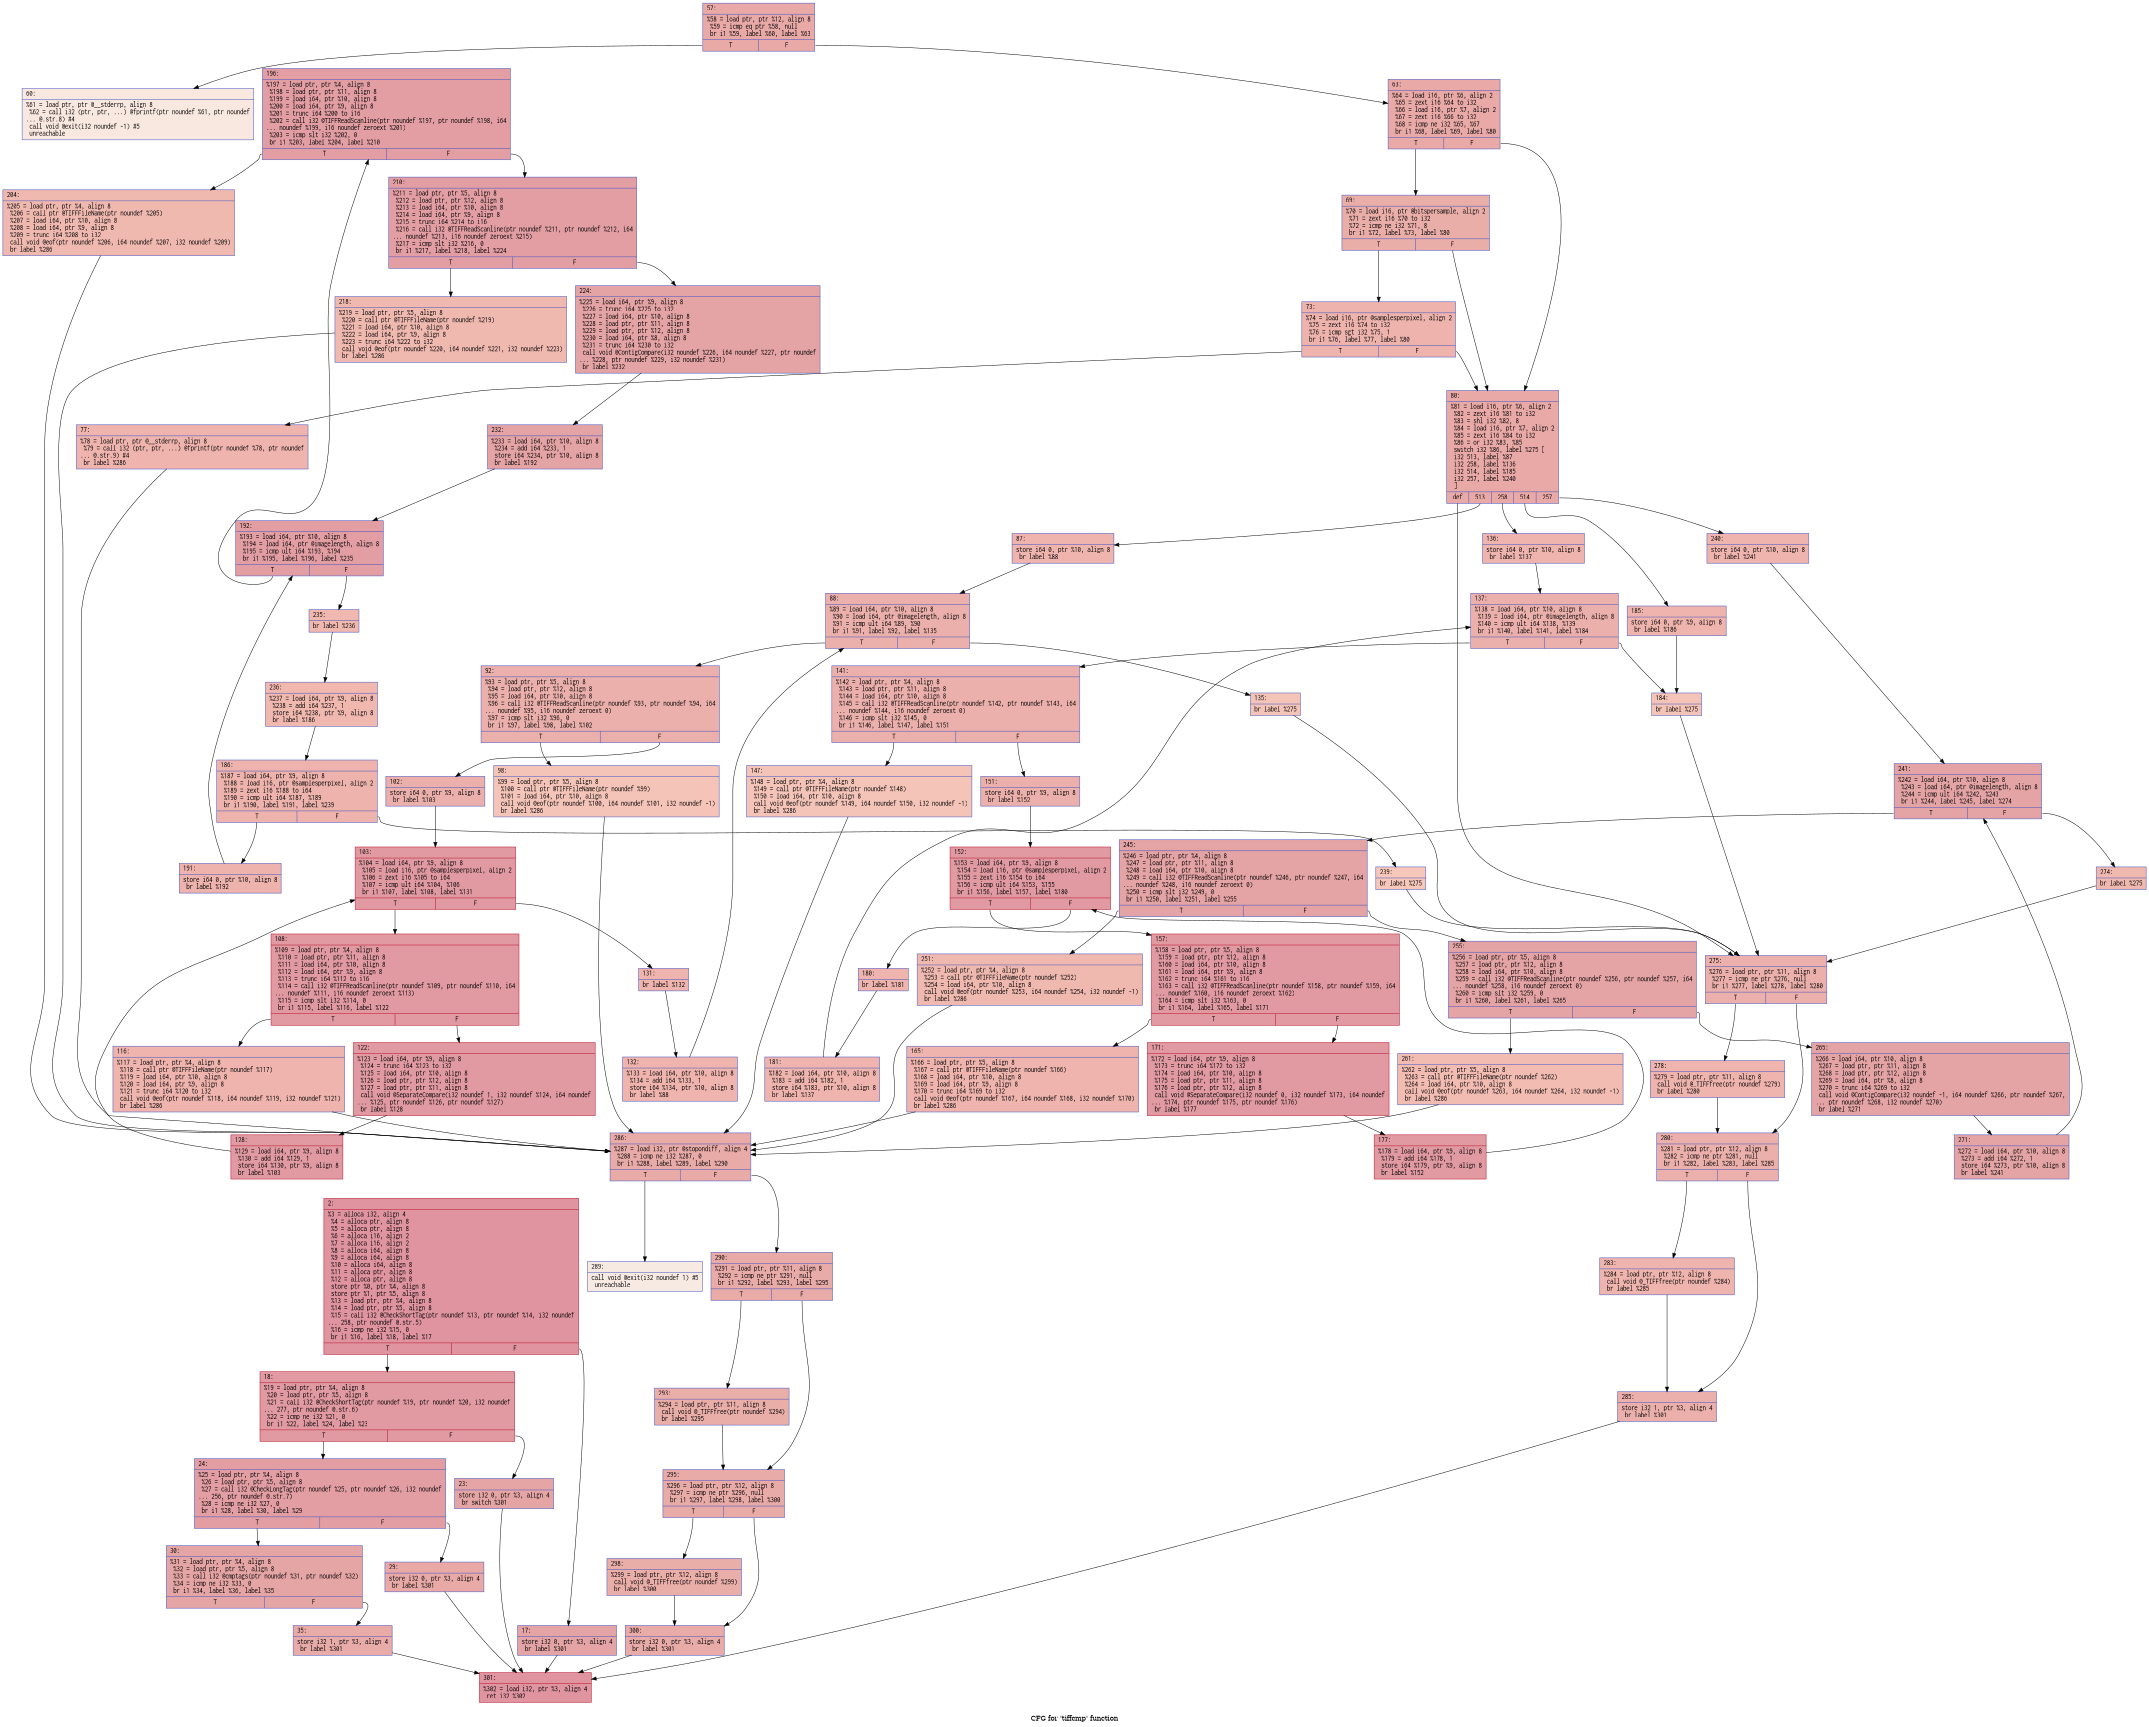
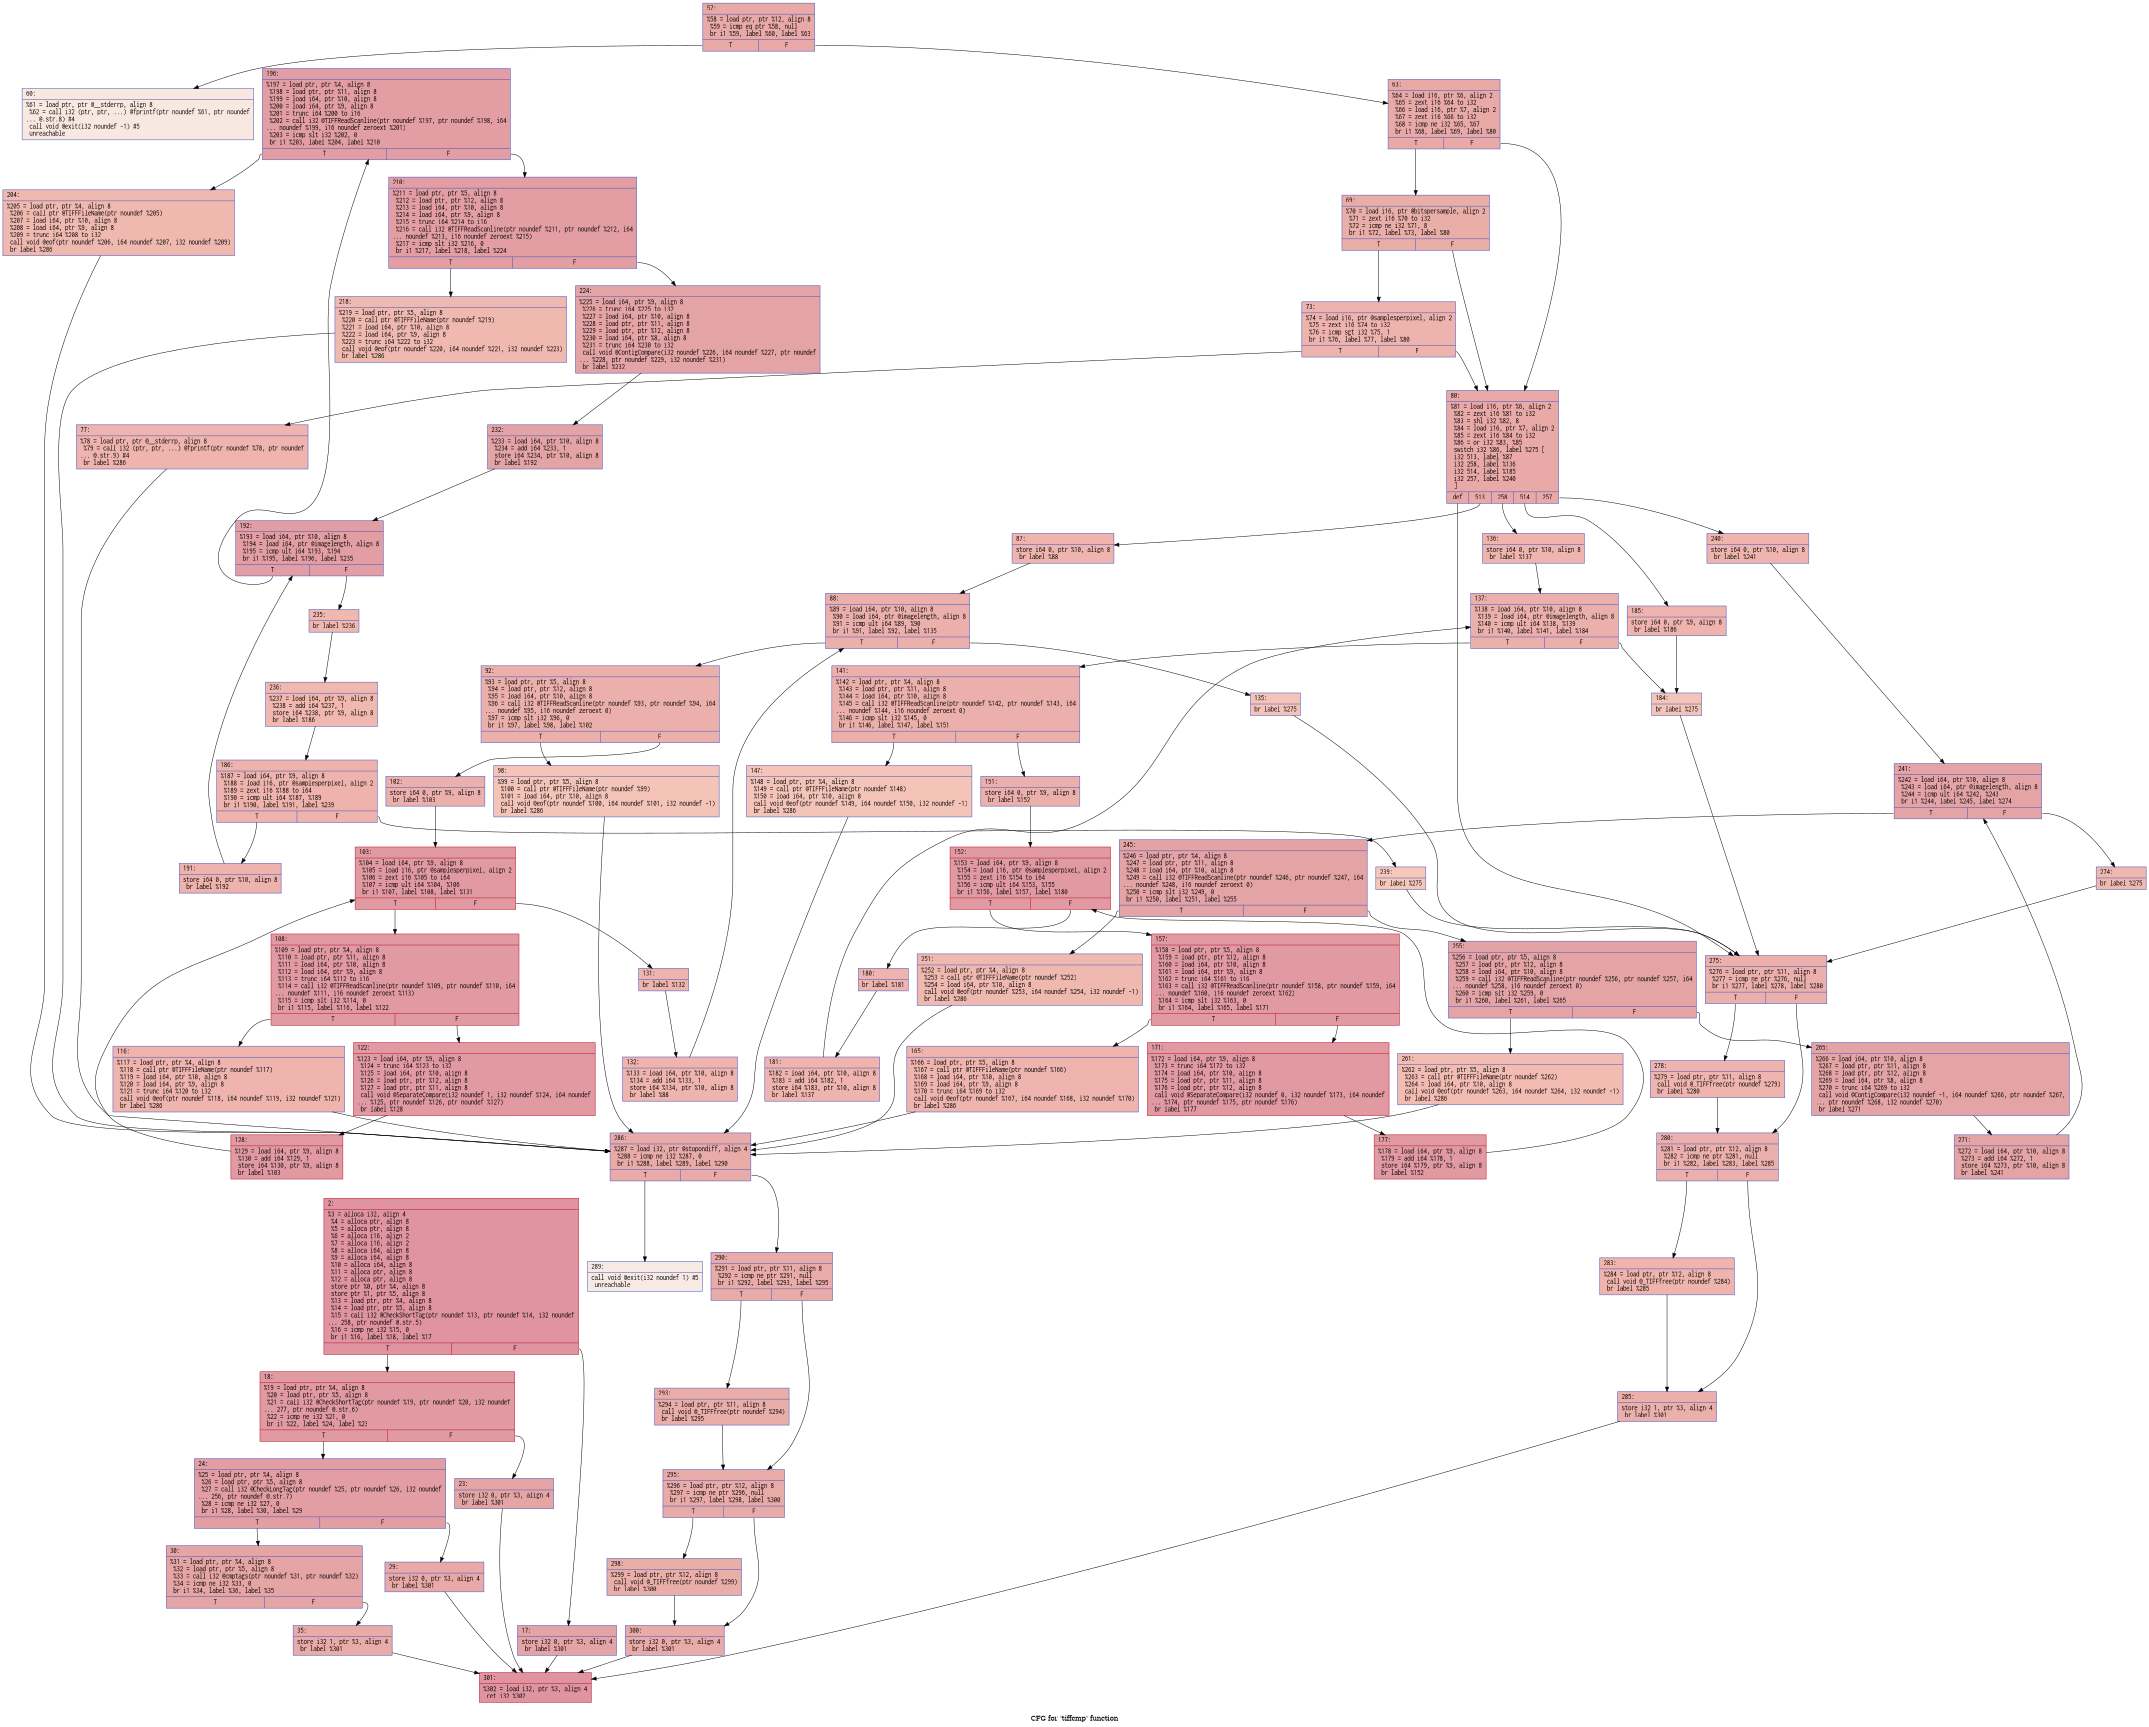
(483, 1503) -> (481, 1503)
